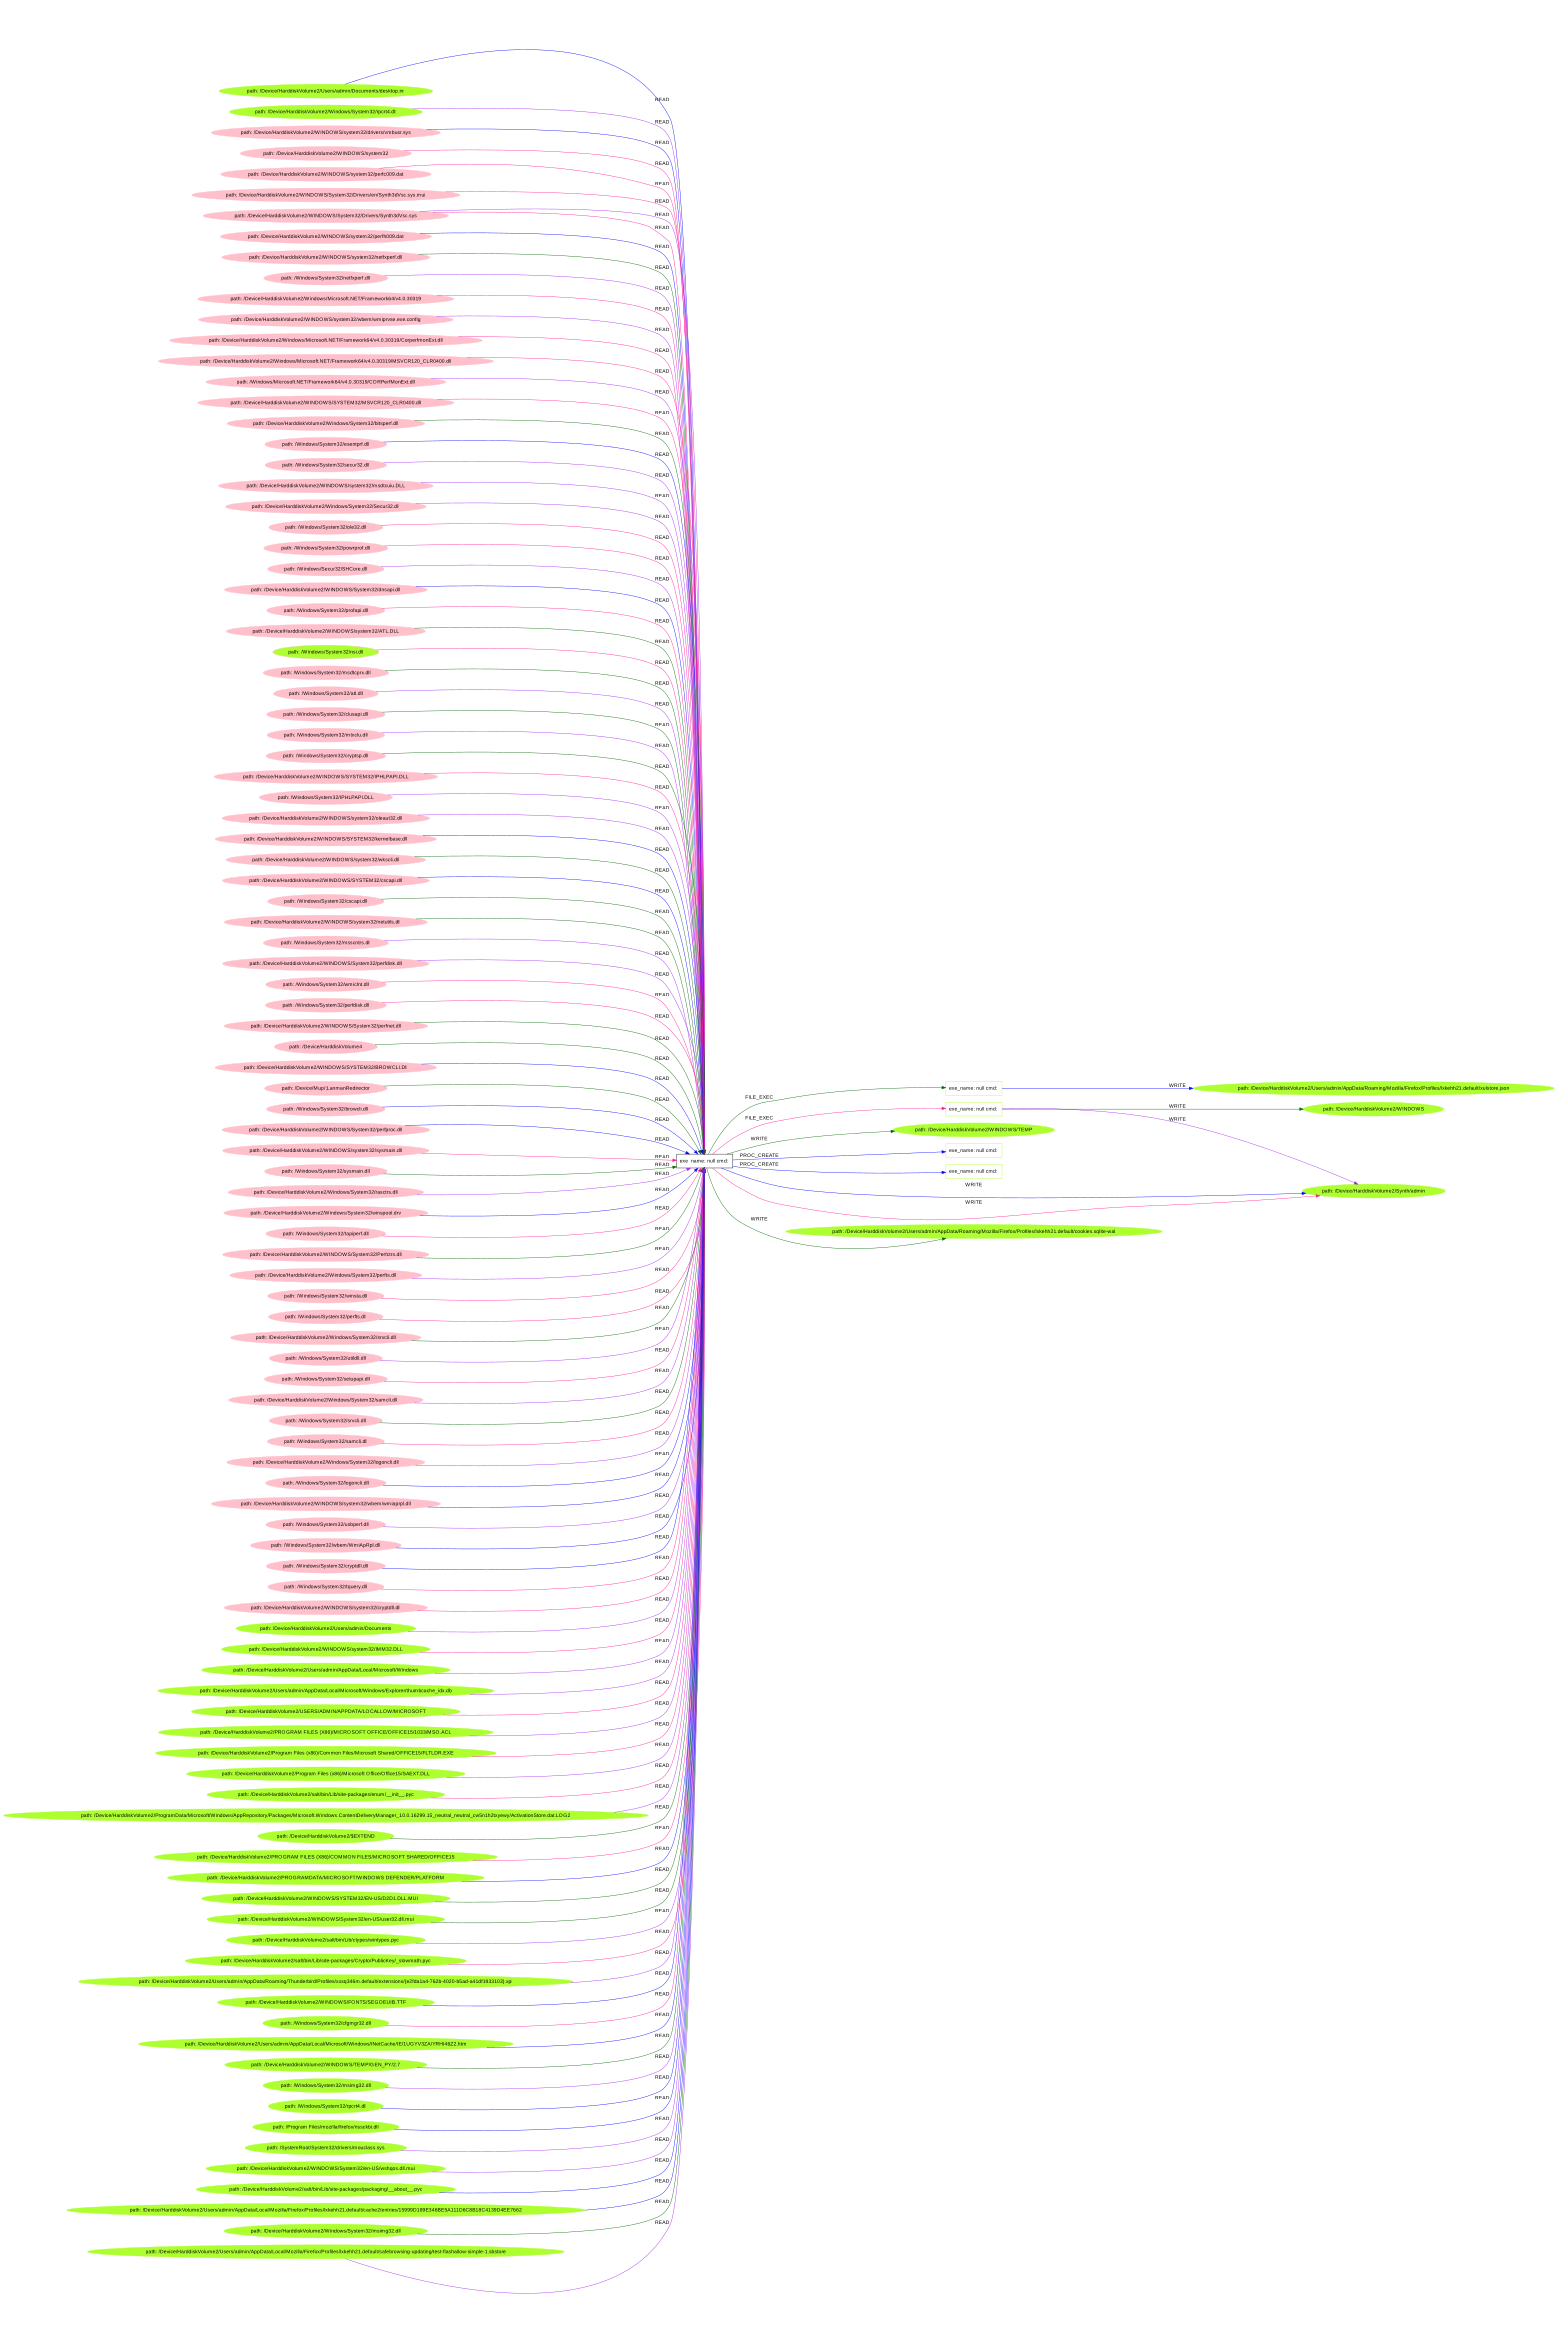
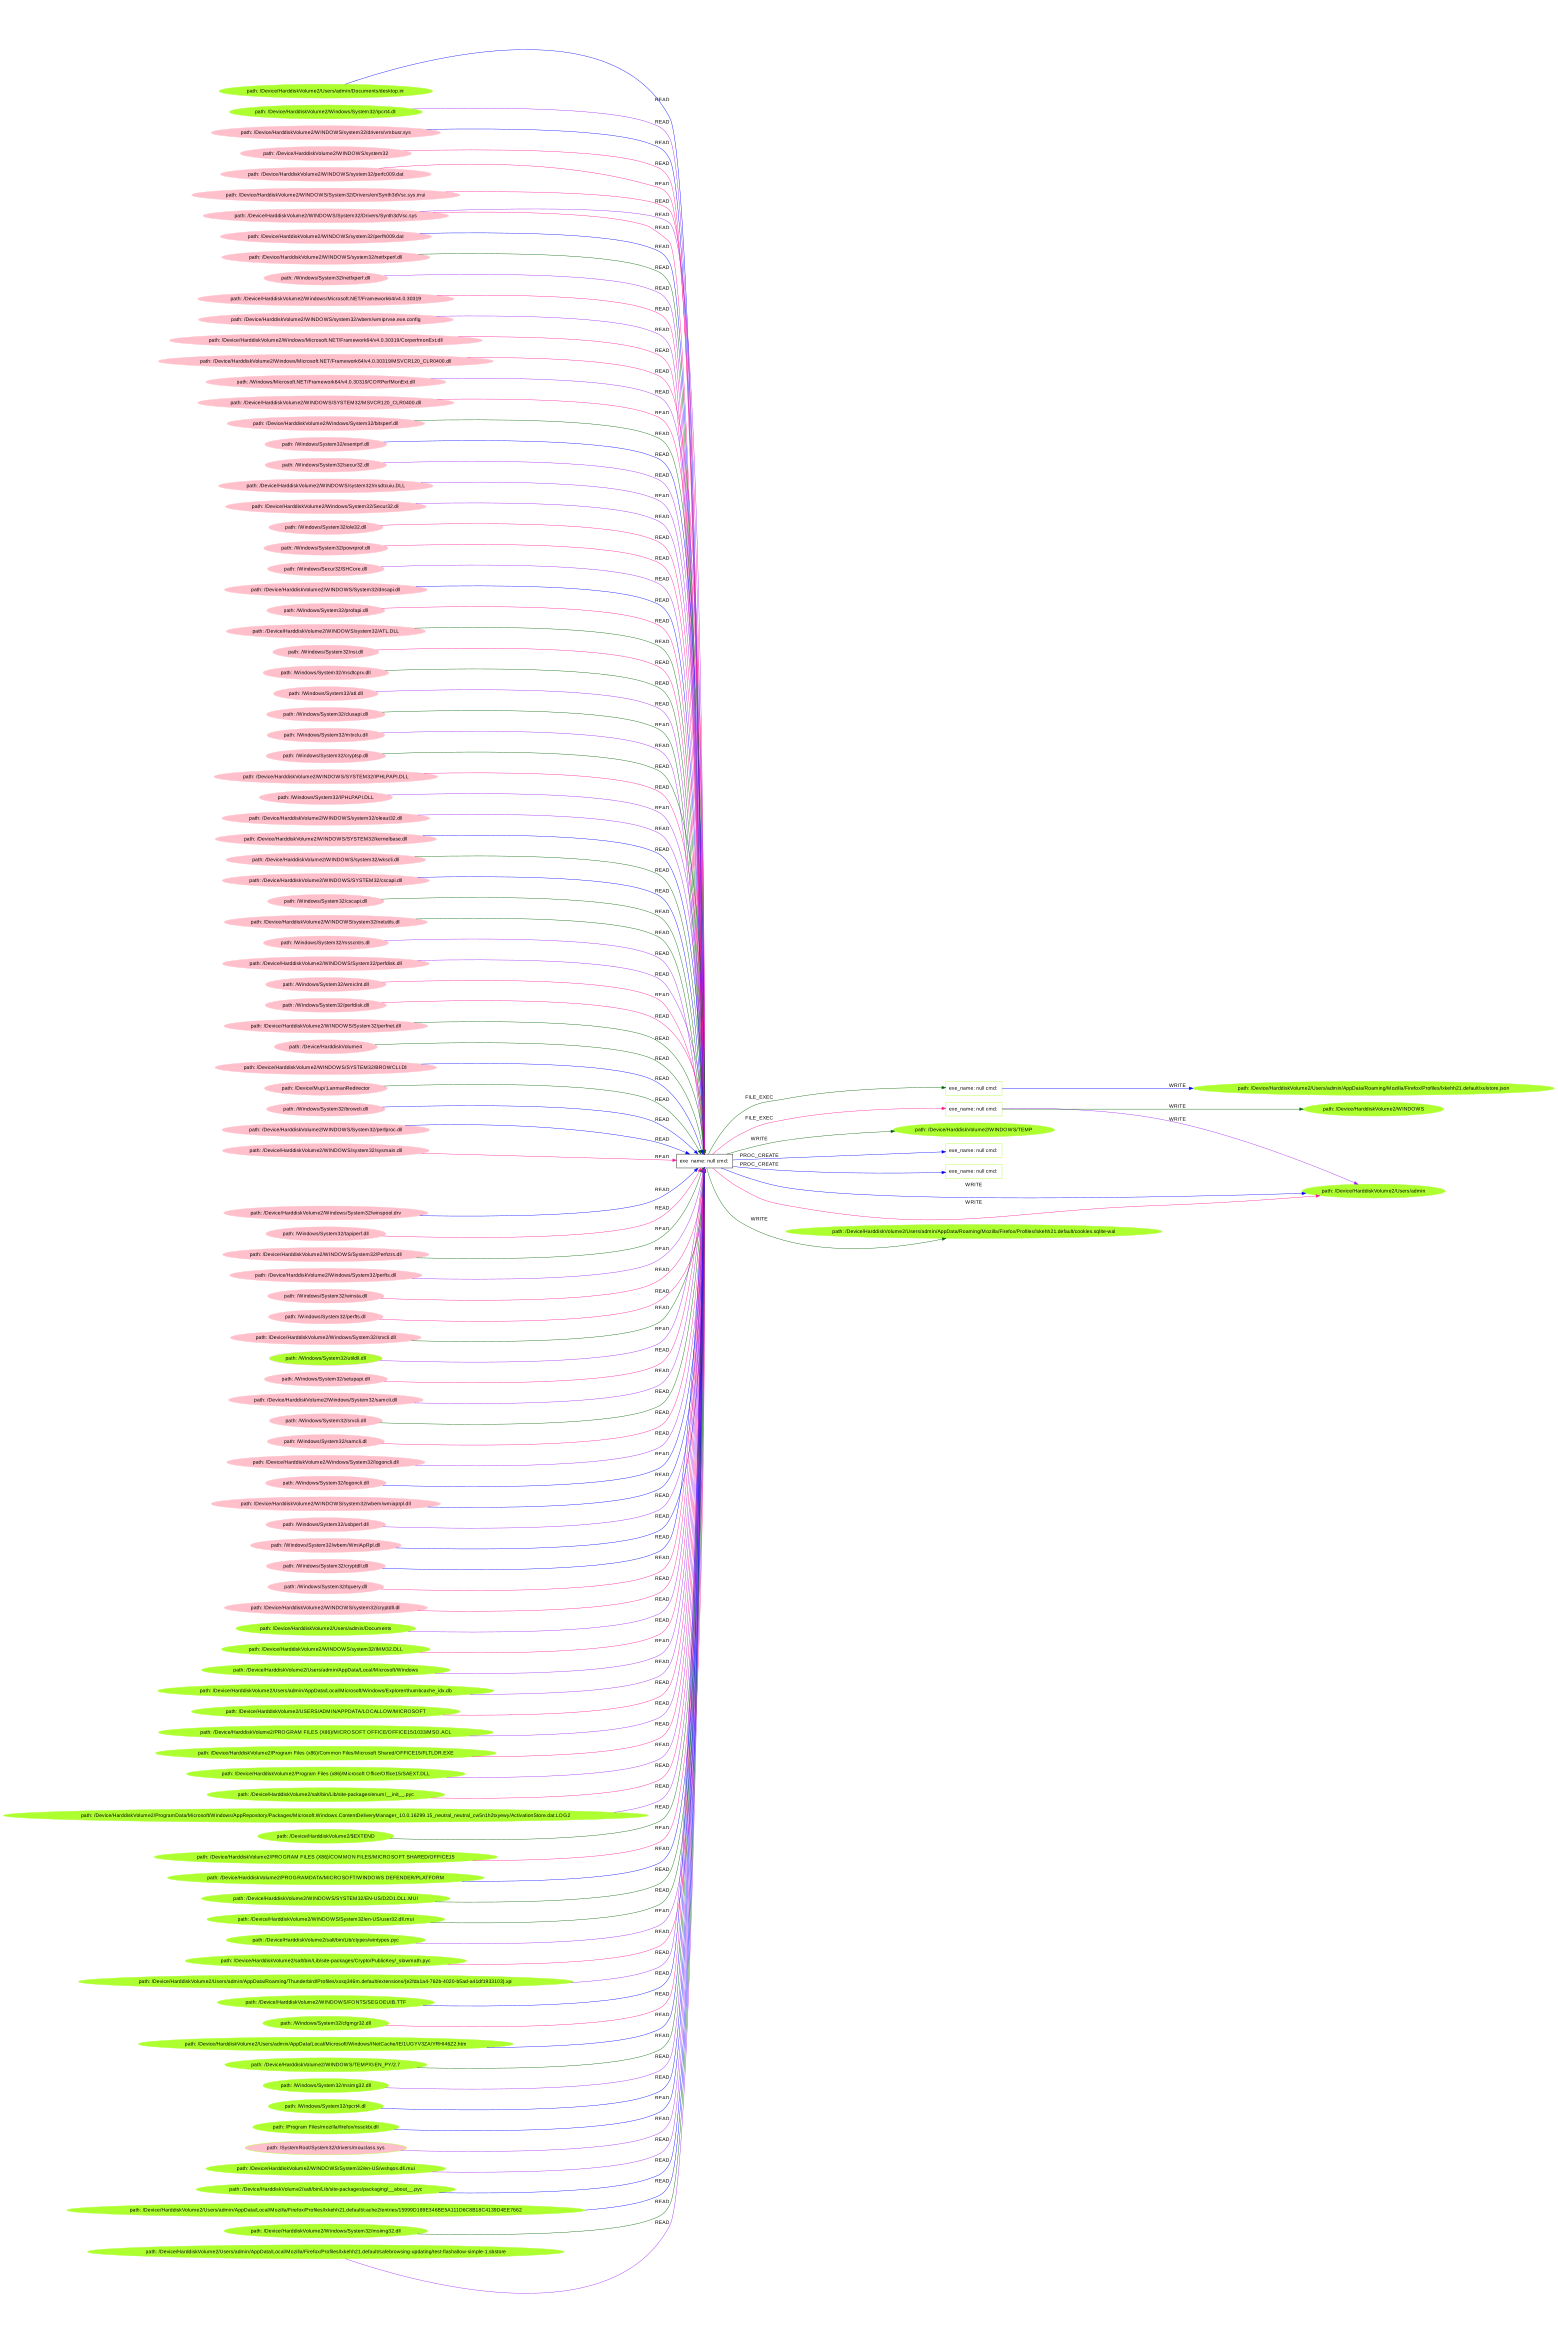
(326, 652) -> (326, 652)
(326, 1171) -> none
(1374, 1191) -> (1374, 1191)
(326, 1192) -> none
(326, 1358) -> (326, 1358)
(326, 2148) -> (326, 2148)
